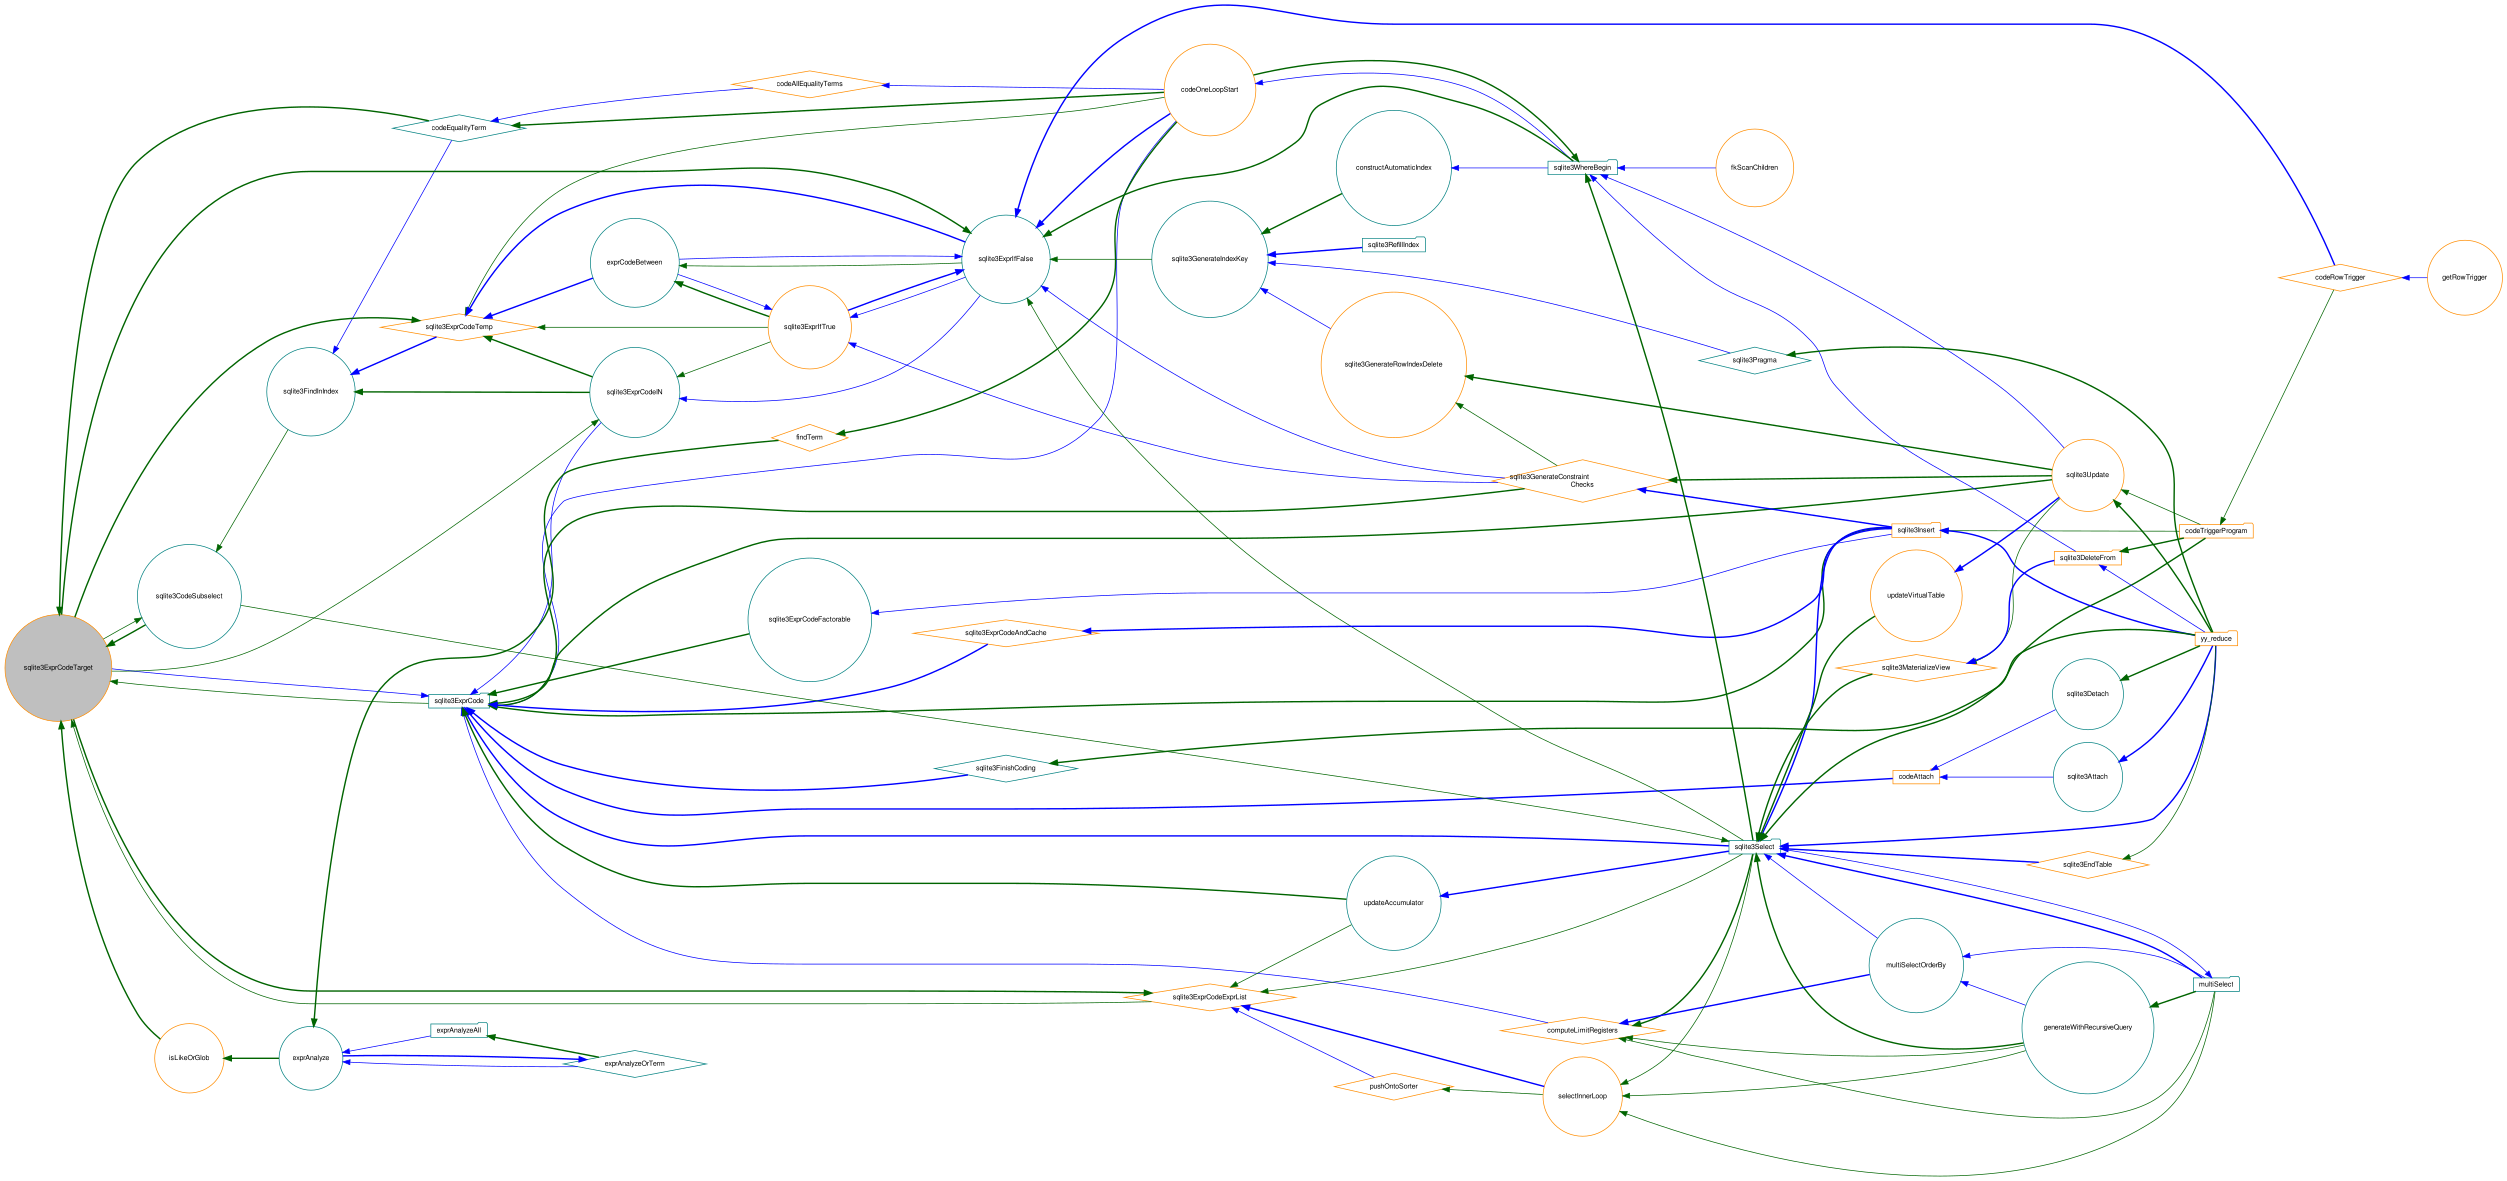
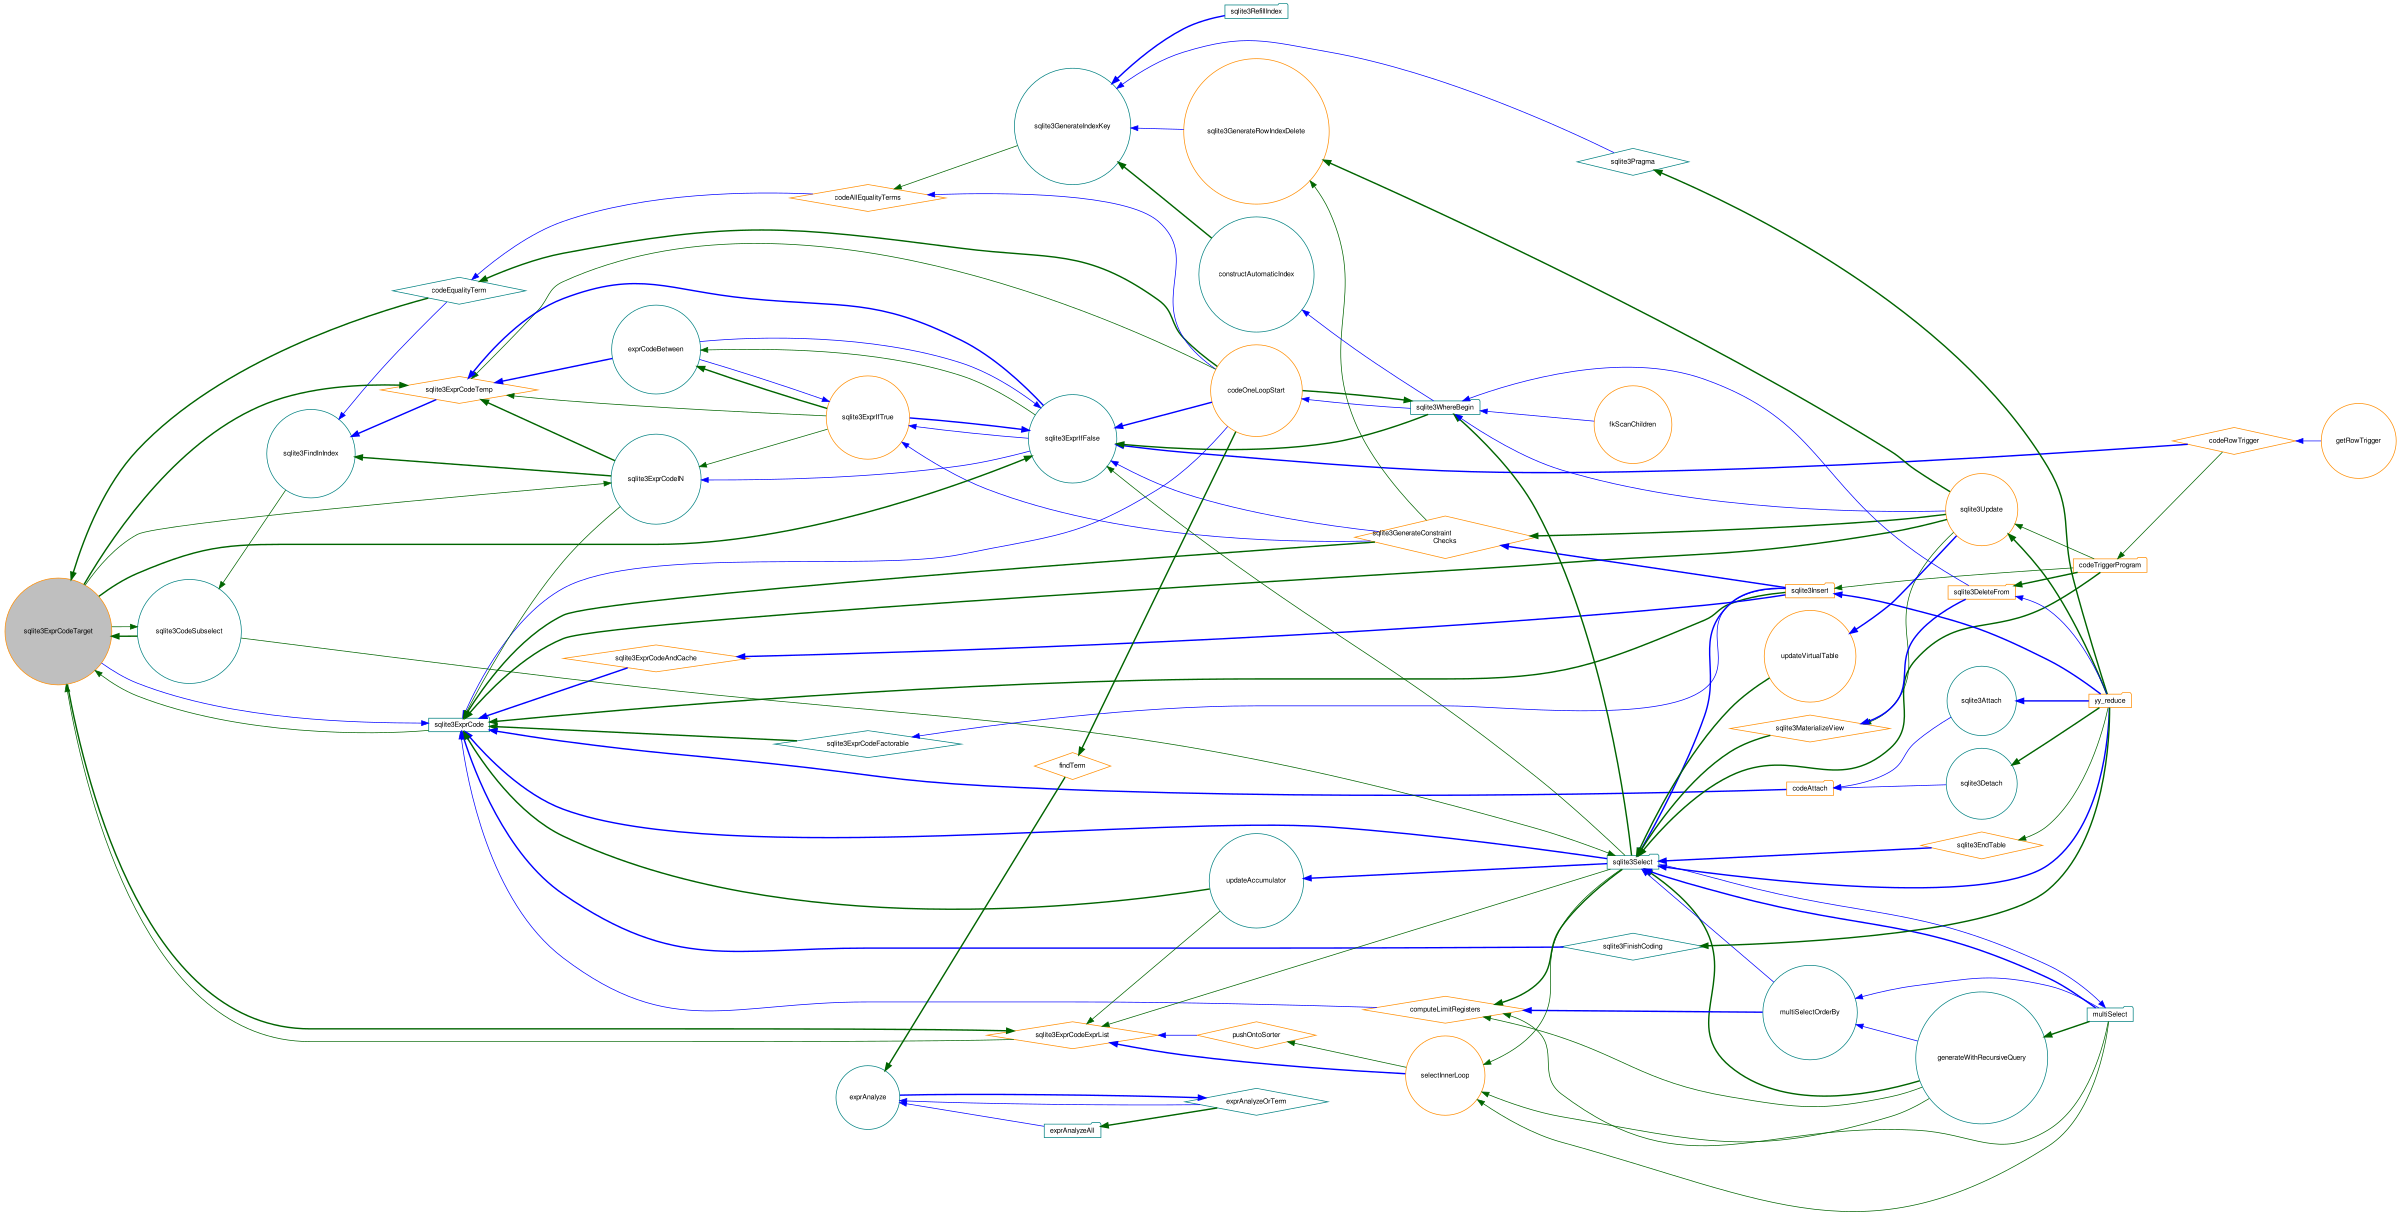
(1105, 259) -> (959, 166)
(551, 532) -> (533, 601)
(810, 620) -> (868, 744)
(189, 1058) -> none
